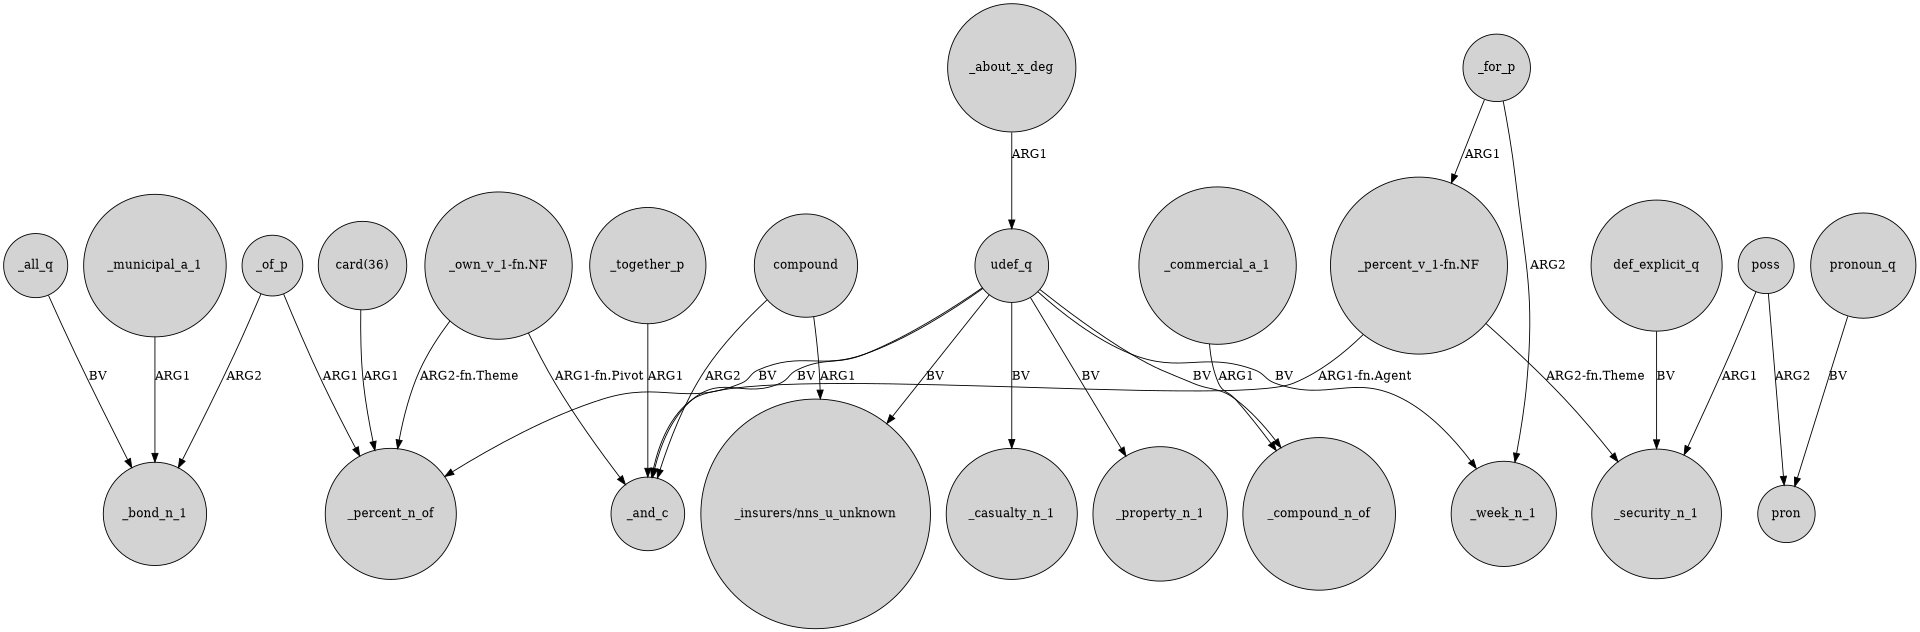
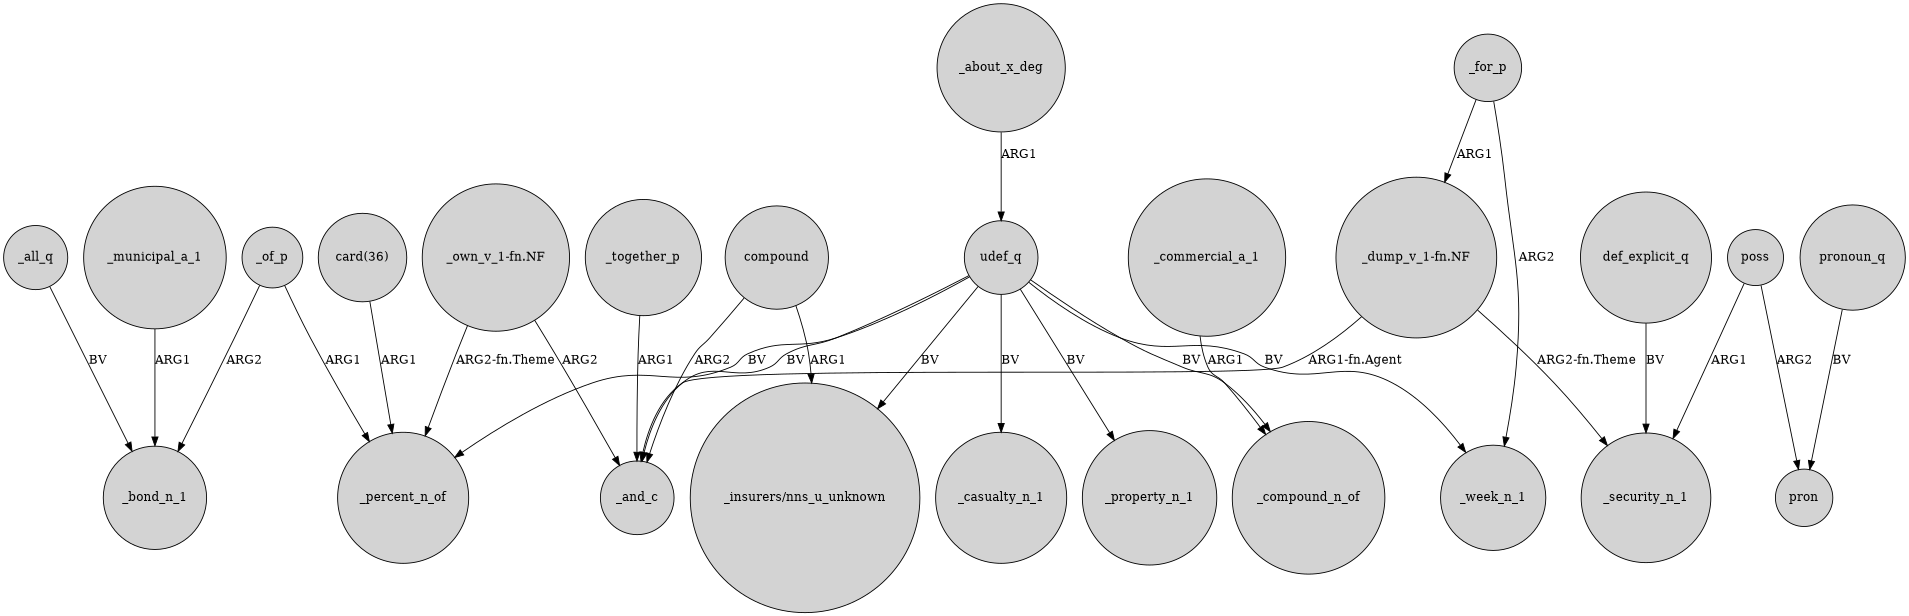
(1419, 266) -> (1416, 258)
(600, 377) -> (580, 360)
